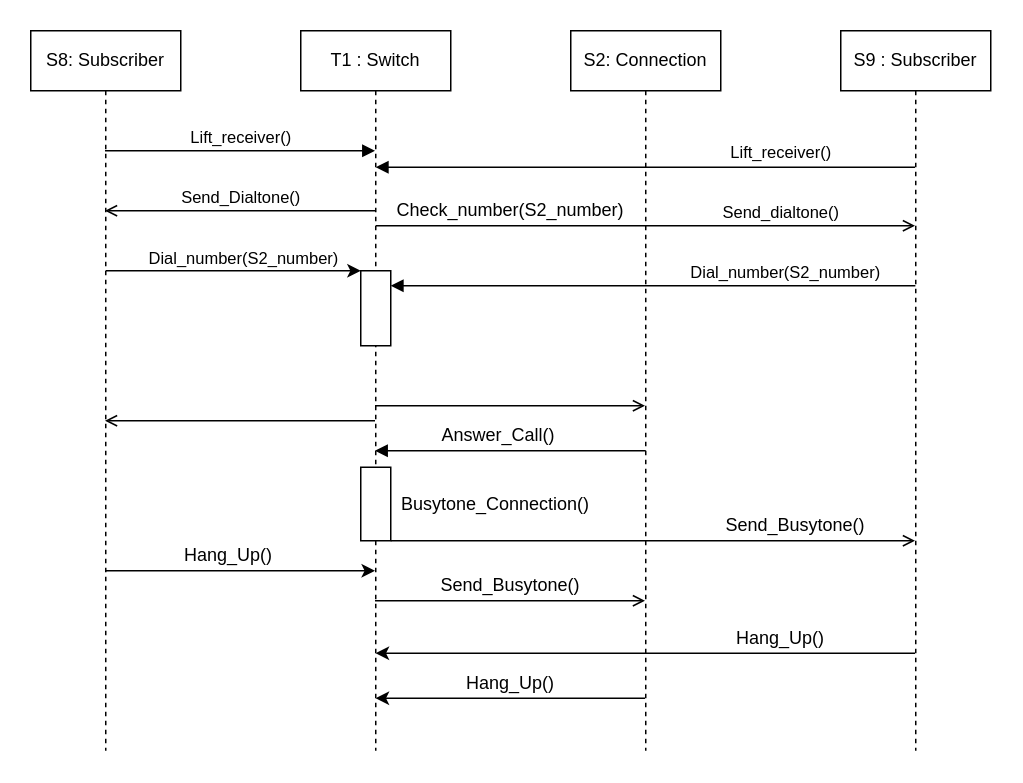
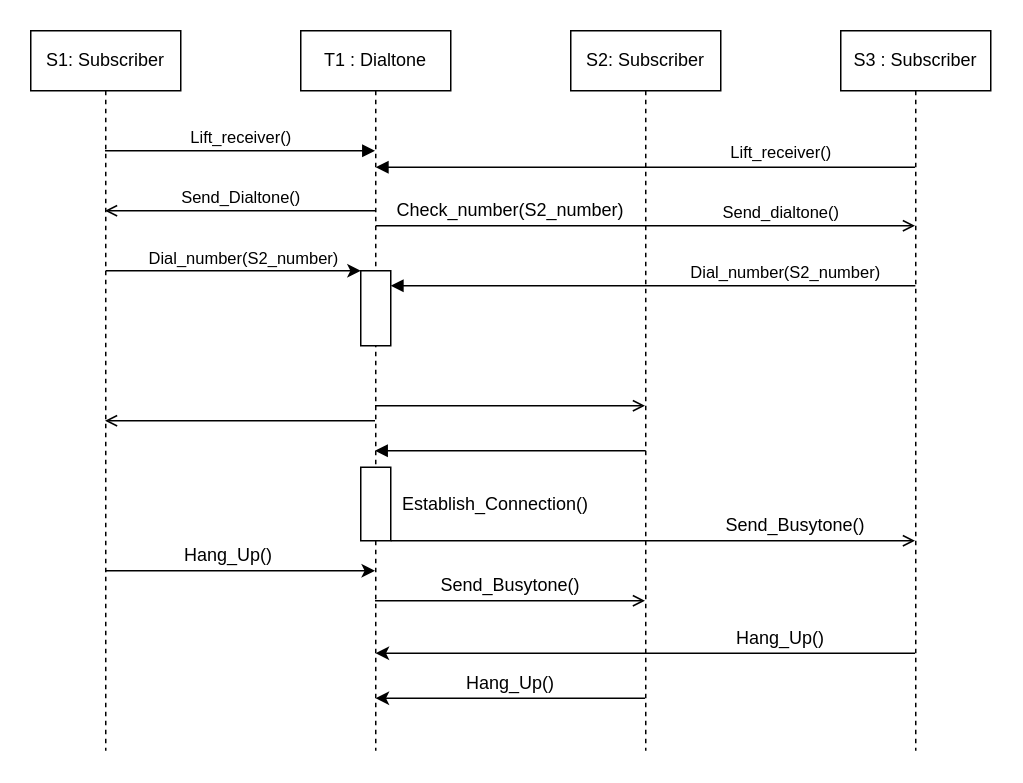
(106, 61) -> (106, 61)
(376, 61) -> (376, 61)
(646, 61) -> (646, 61)
(916, 61) -> (916, 61)
(499, 436) -> none
(496, 505) -> (496, 505)
